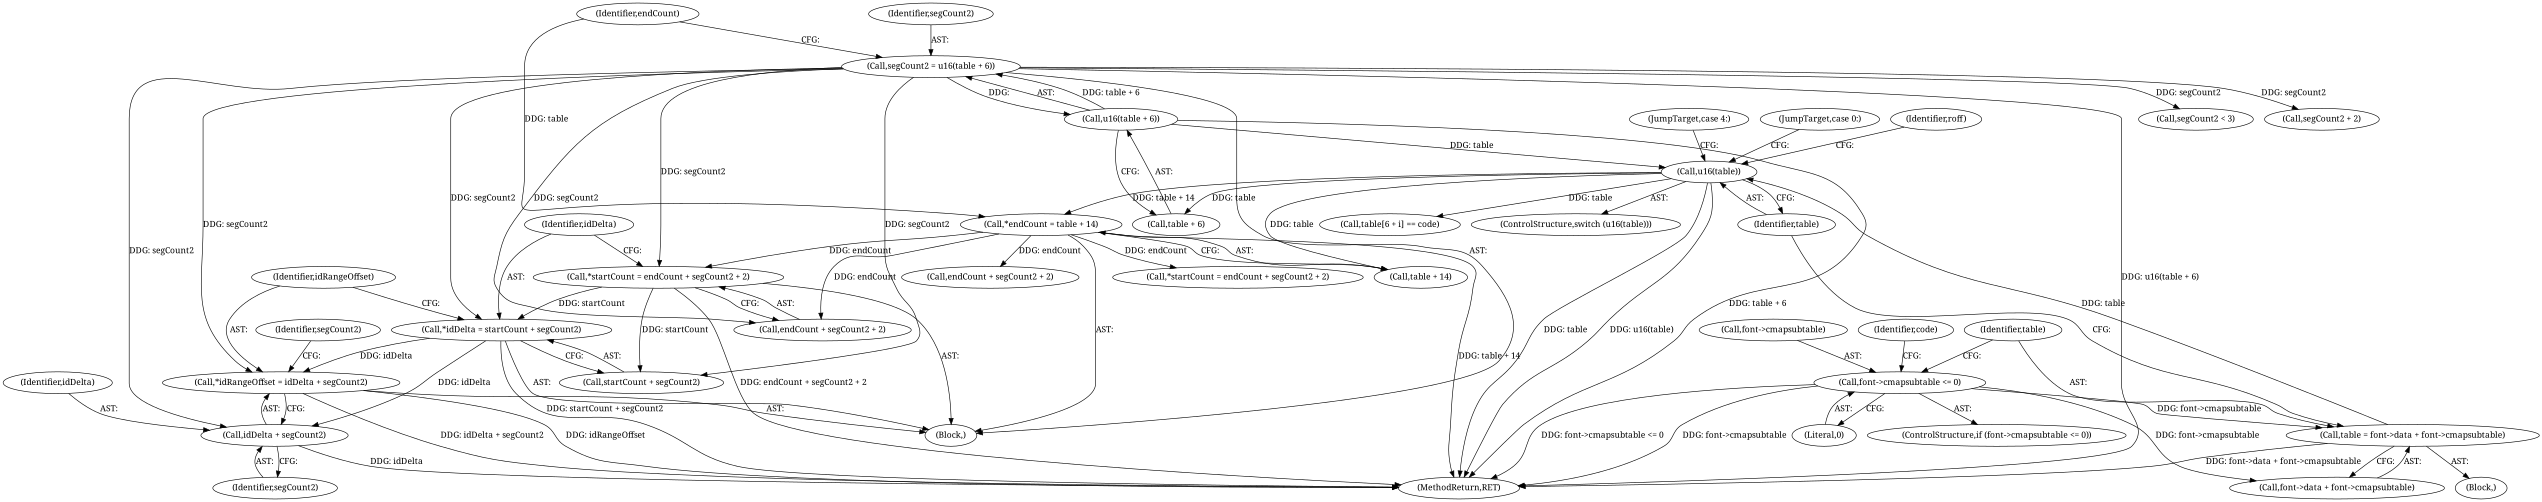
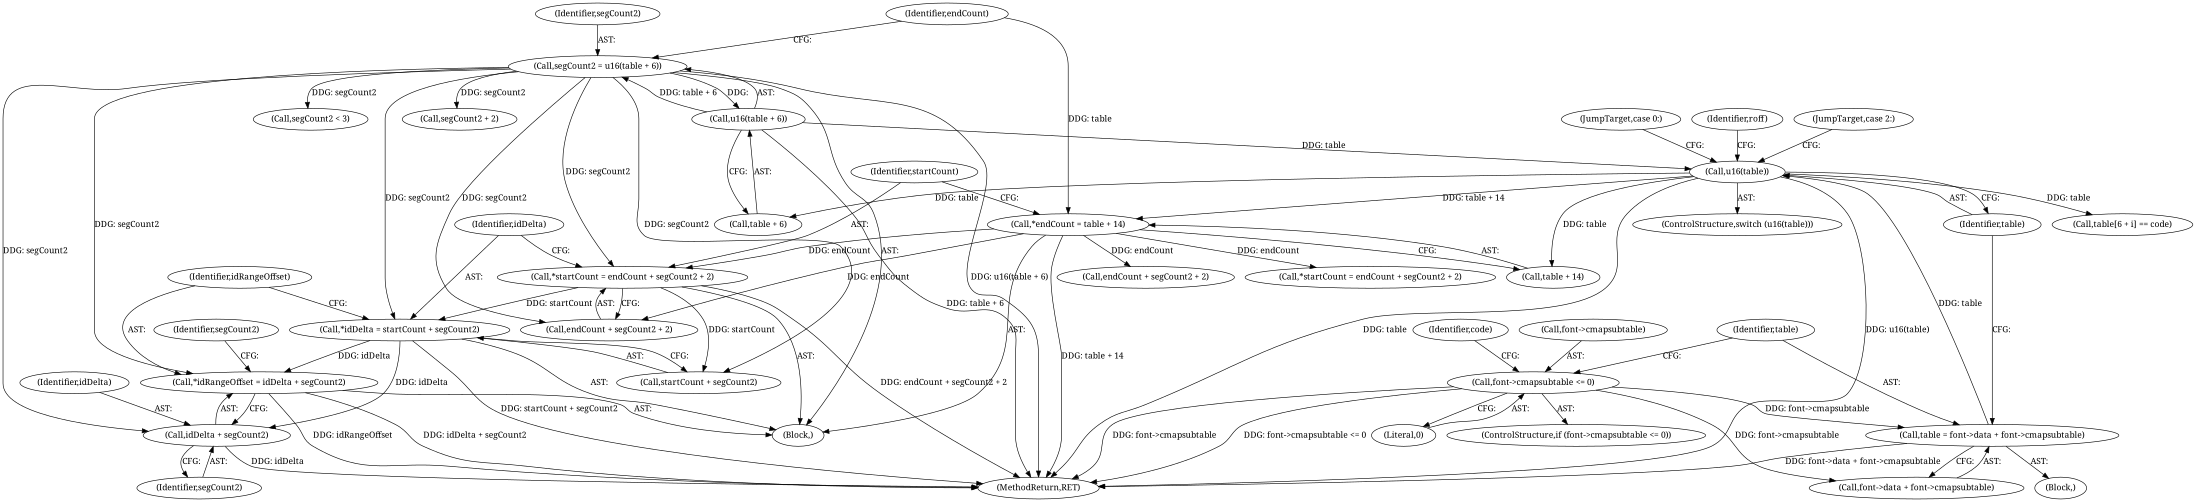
(1689, 119) -> (1854, 119)
none -> (914, 172)
